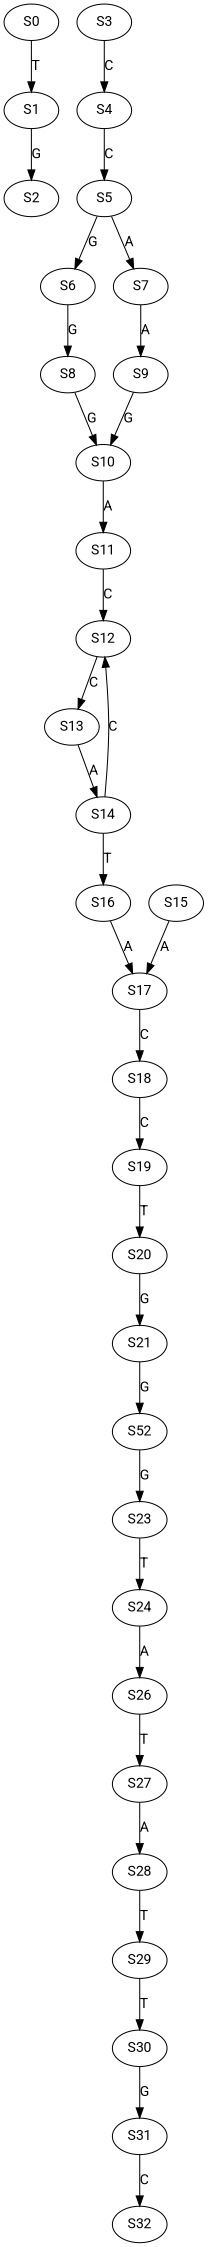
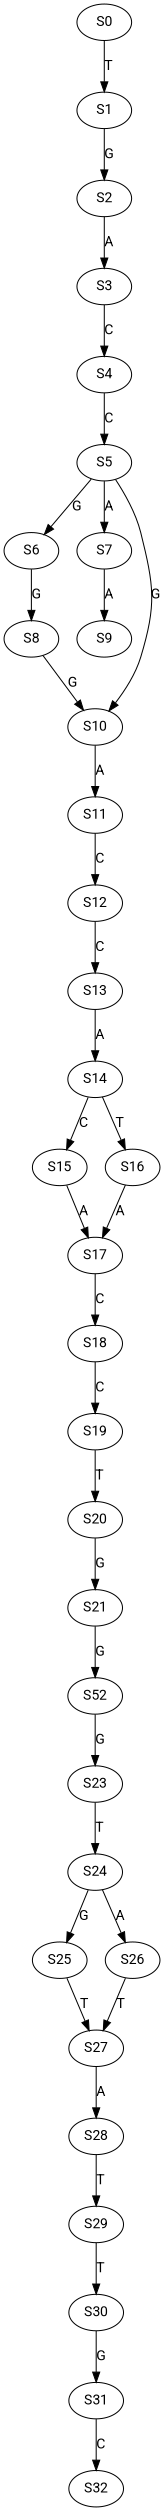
none -> (104, 237)
(124, 414) -> (151, 592)
(109, 732) -> (79, 1119)
none -> (60, 1960)
